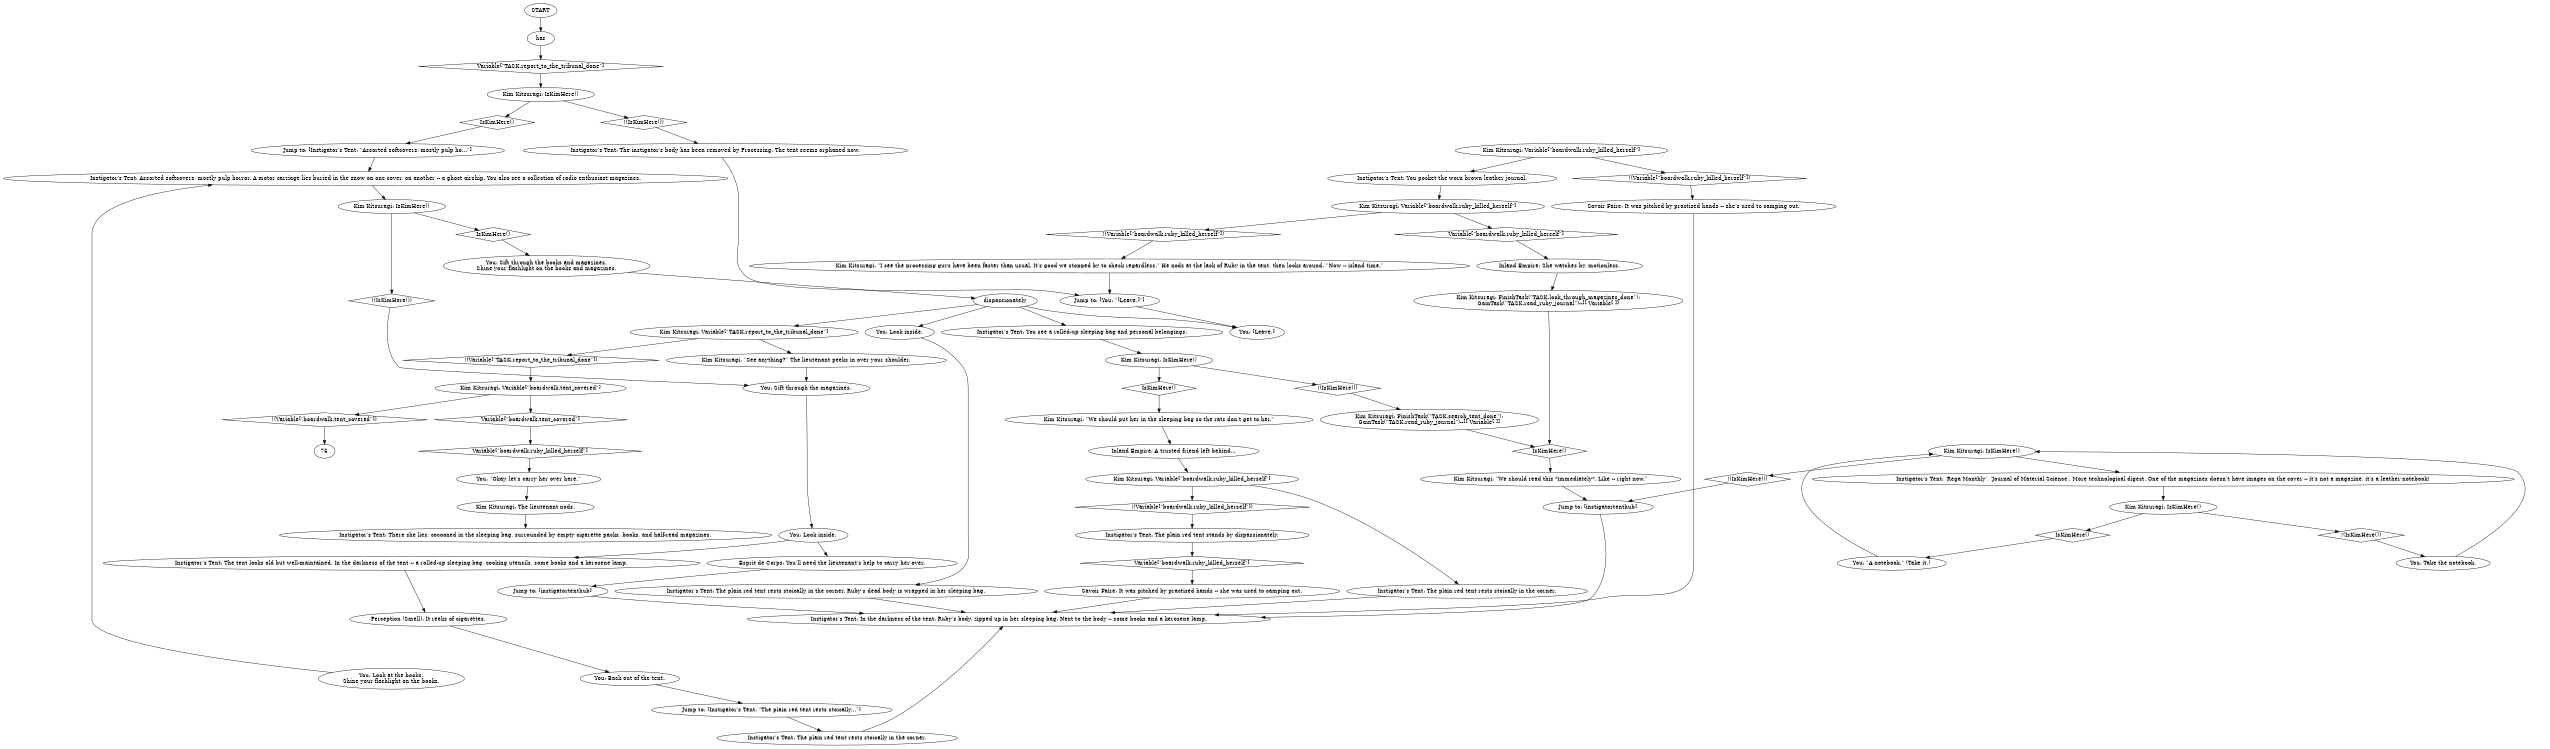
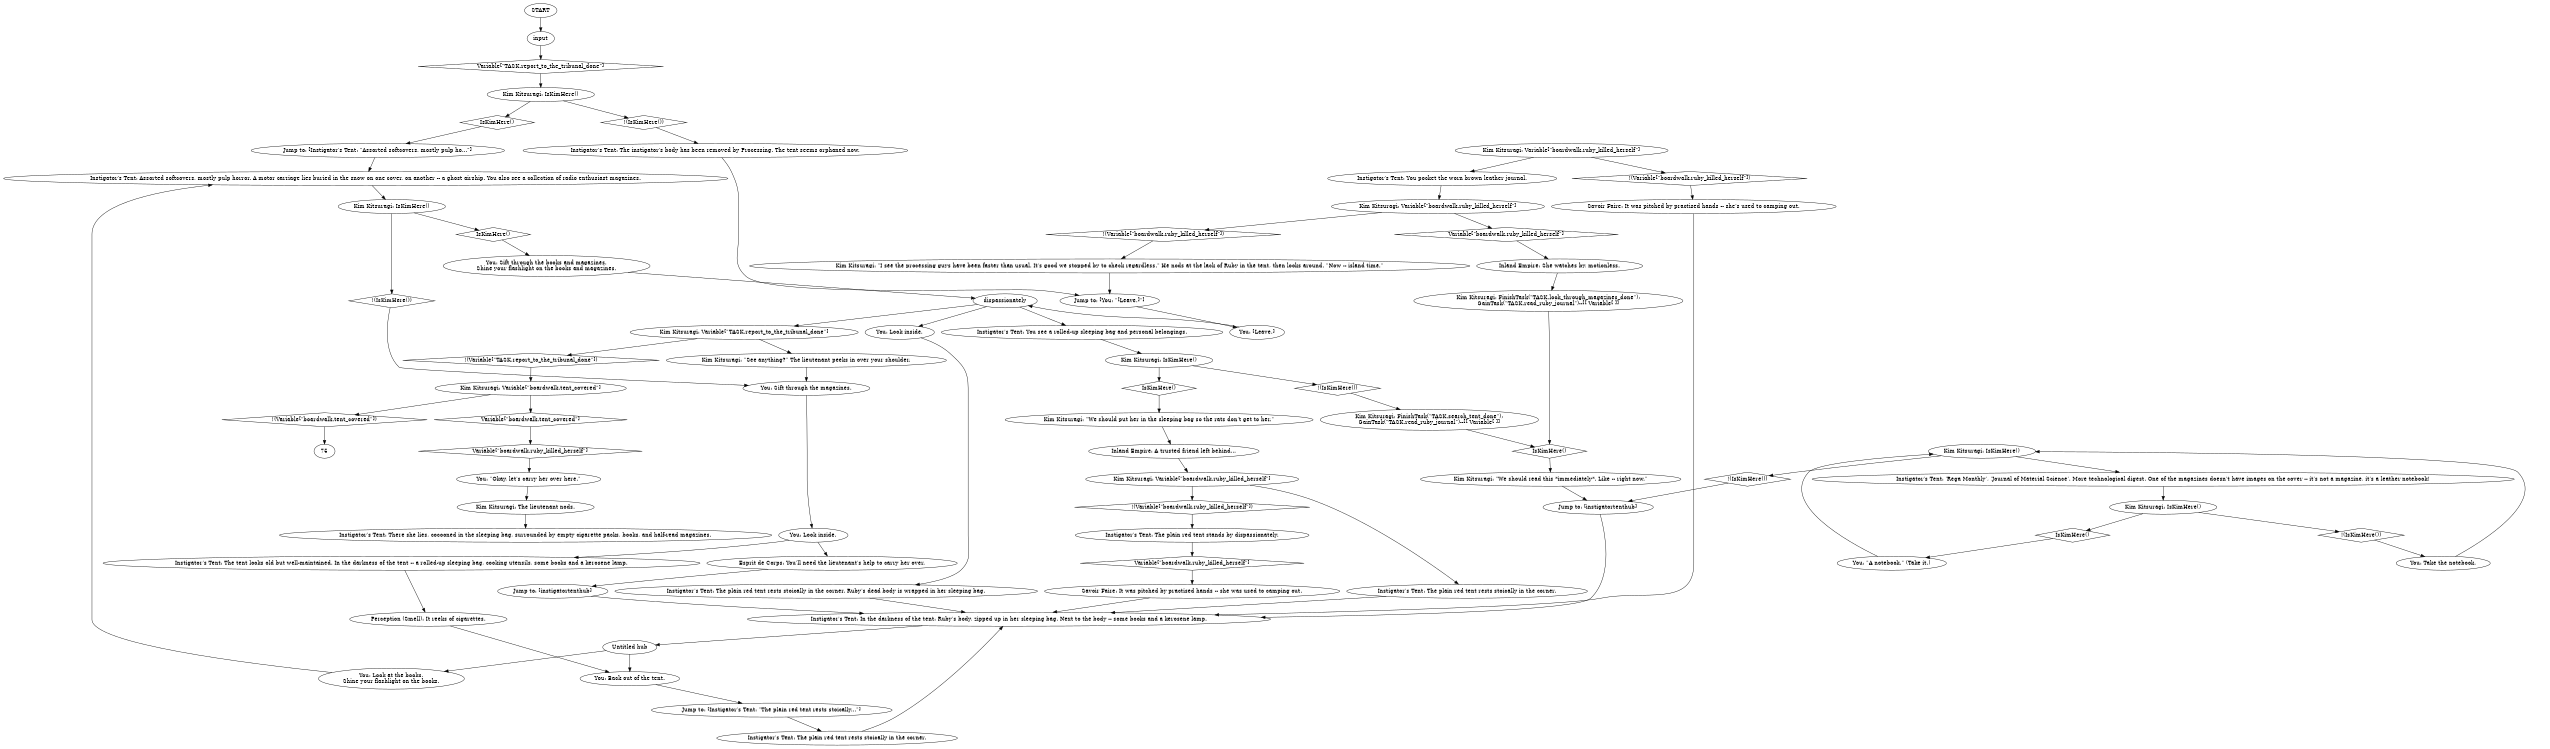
(541, 38) -> (541, 38)
(1129, 318) -> (1136, 318)
none -> (630, 647)
